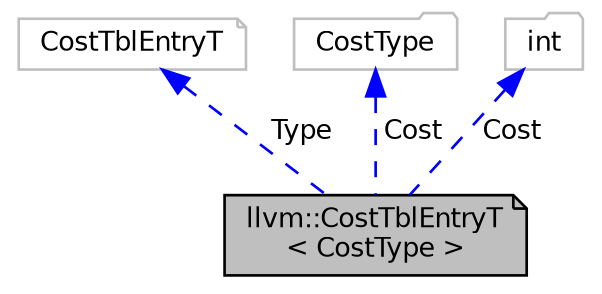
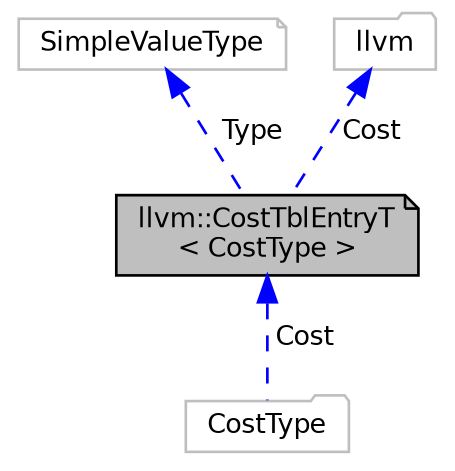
(132, 44) -> (152, 44)
(544, 44) -> (385, 44)
(376, 146) -> (267, 352)
